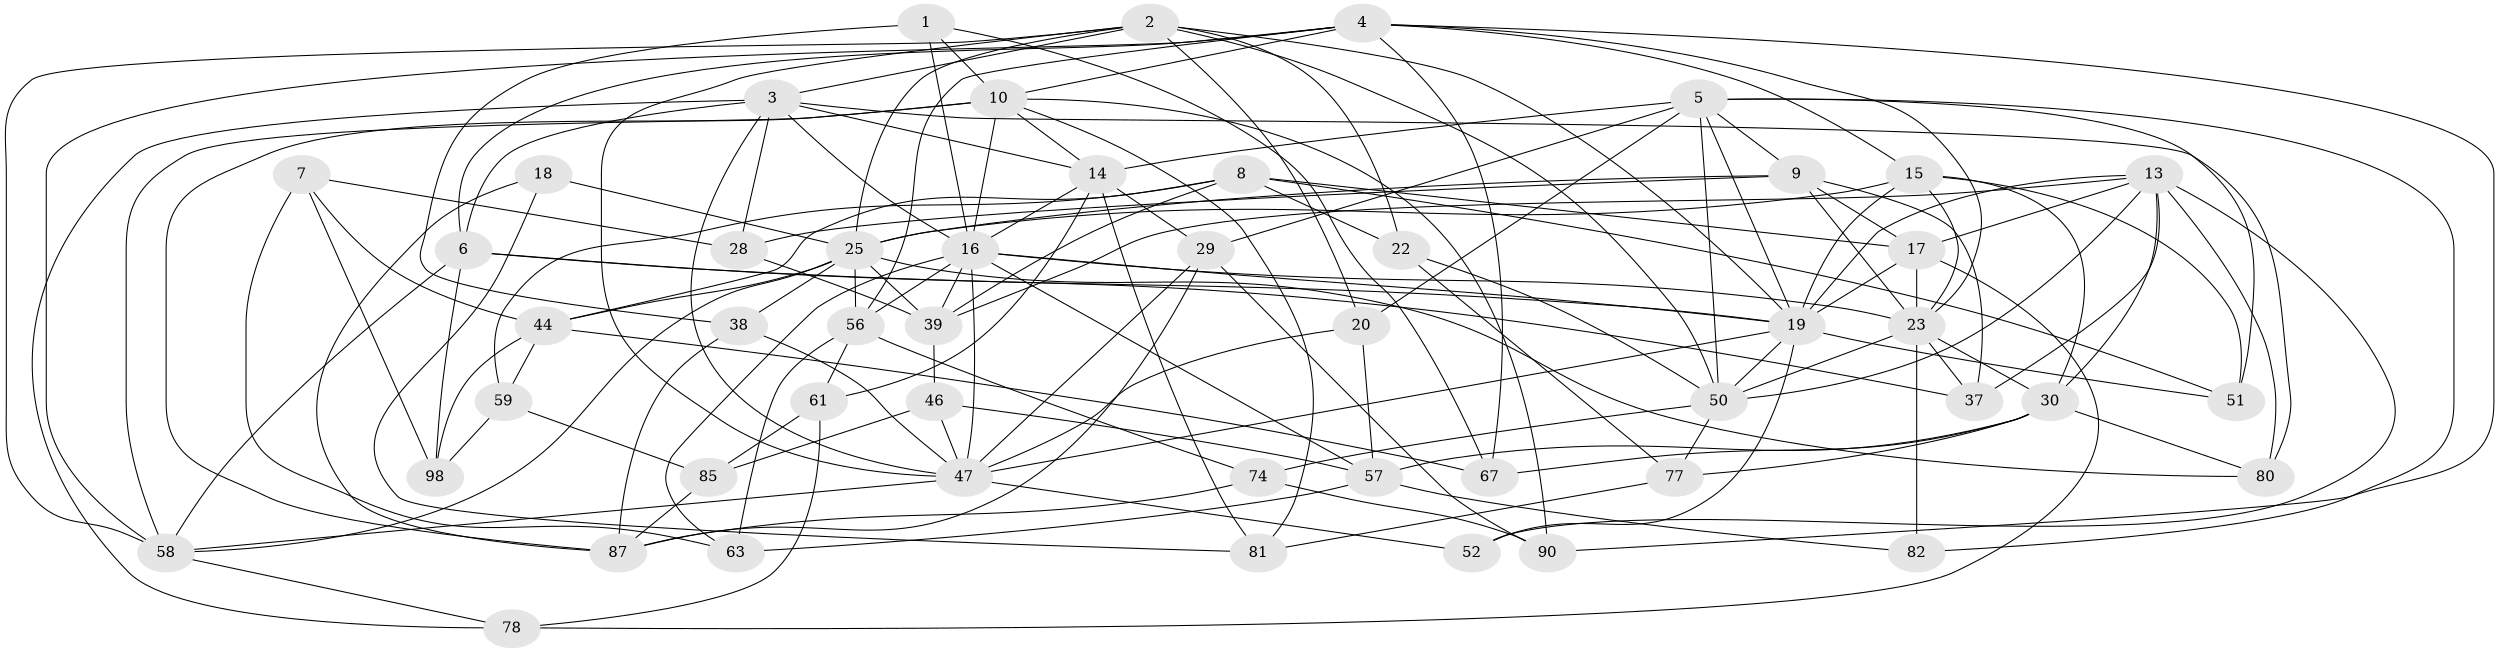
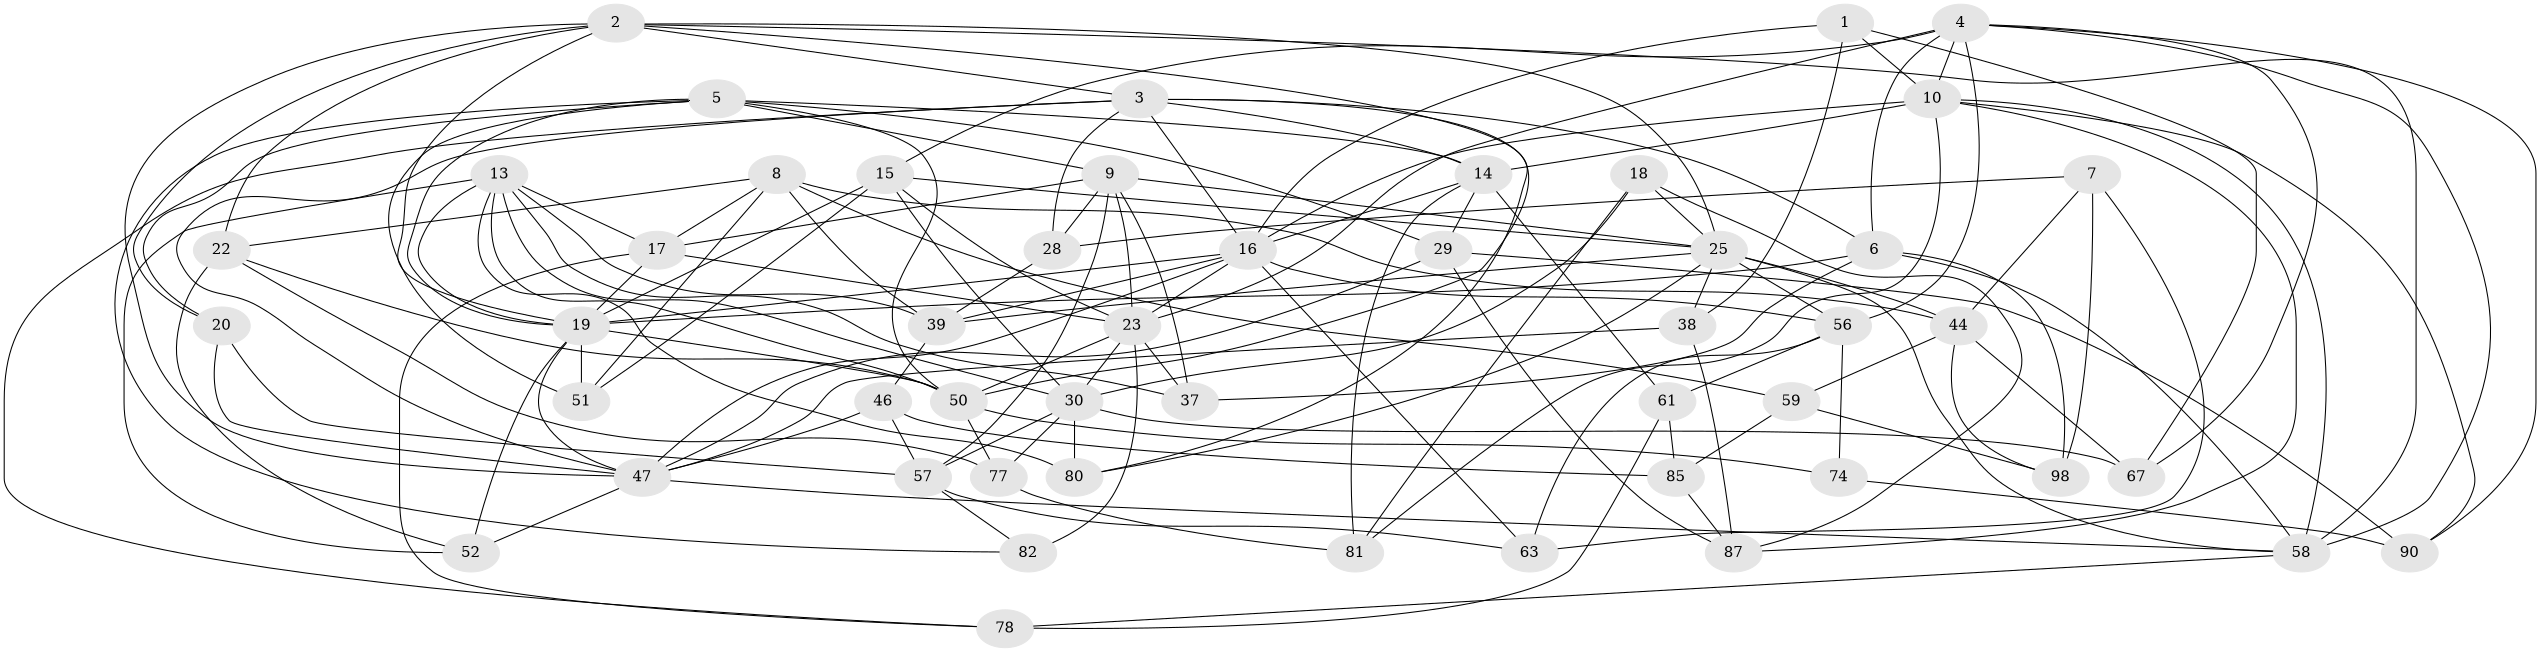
none -> (1374, 350)
(1190, 374) -> (1055, 346)
none -> (247, 454)
(924, 515) -> none
